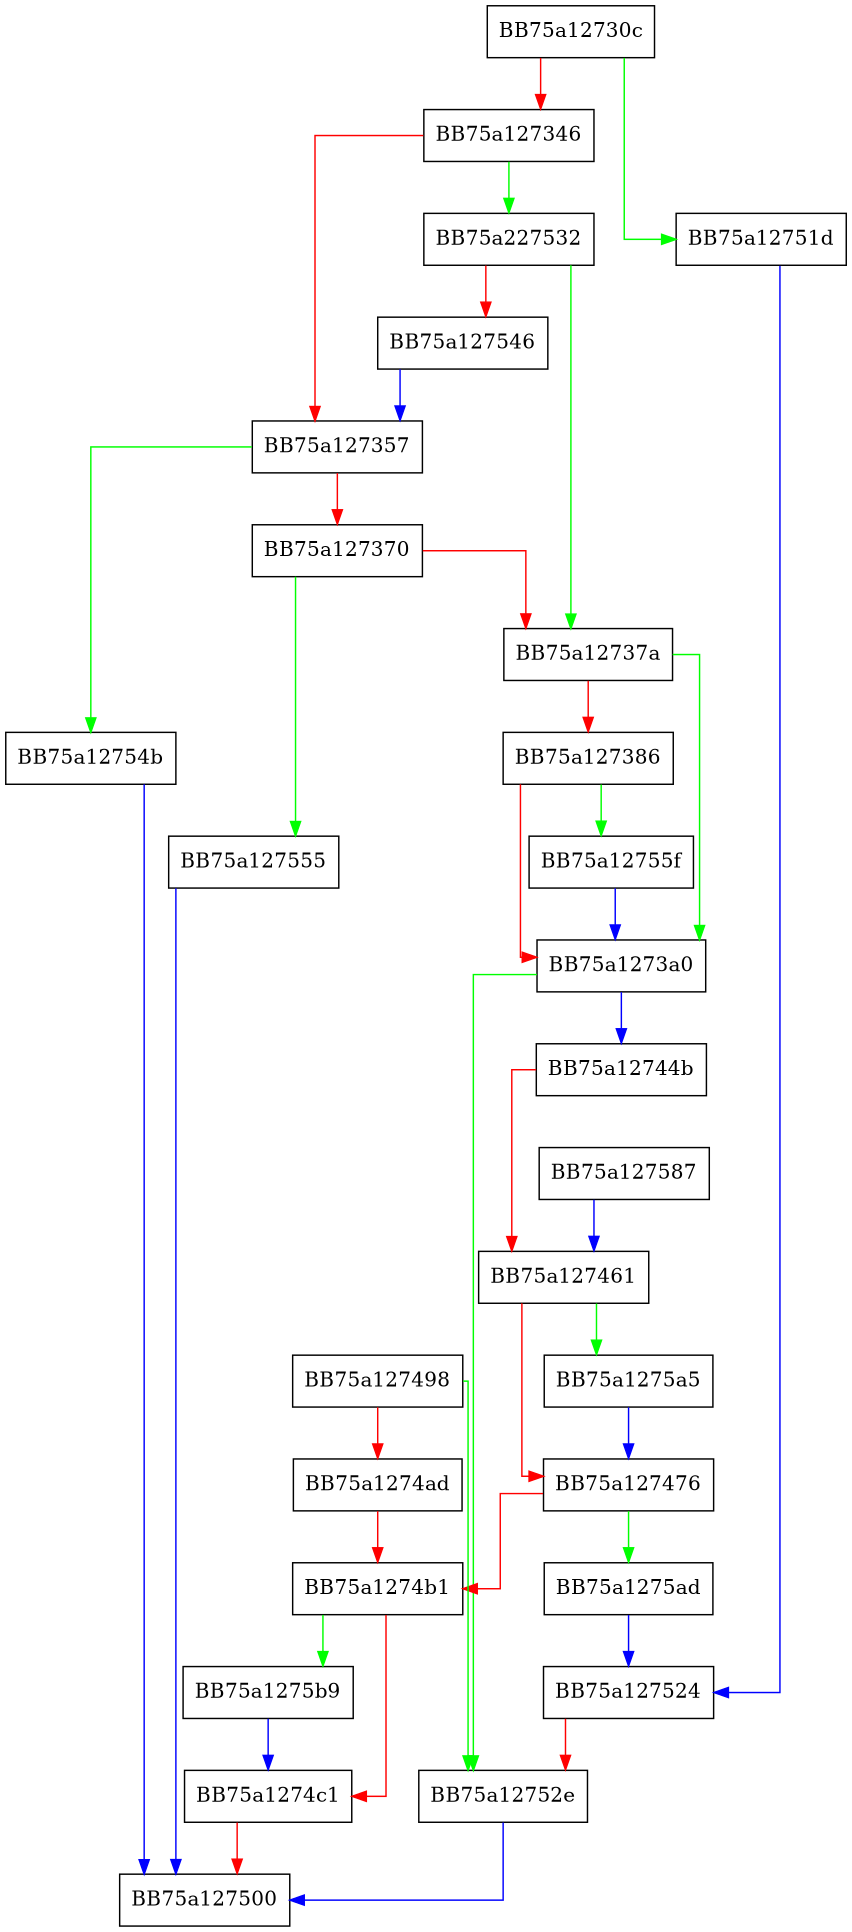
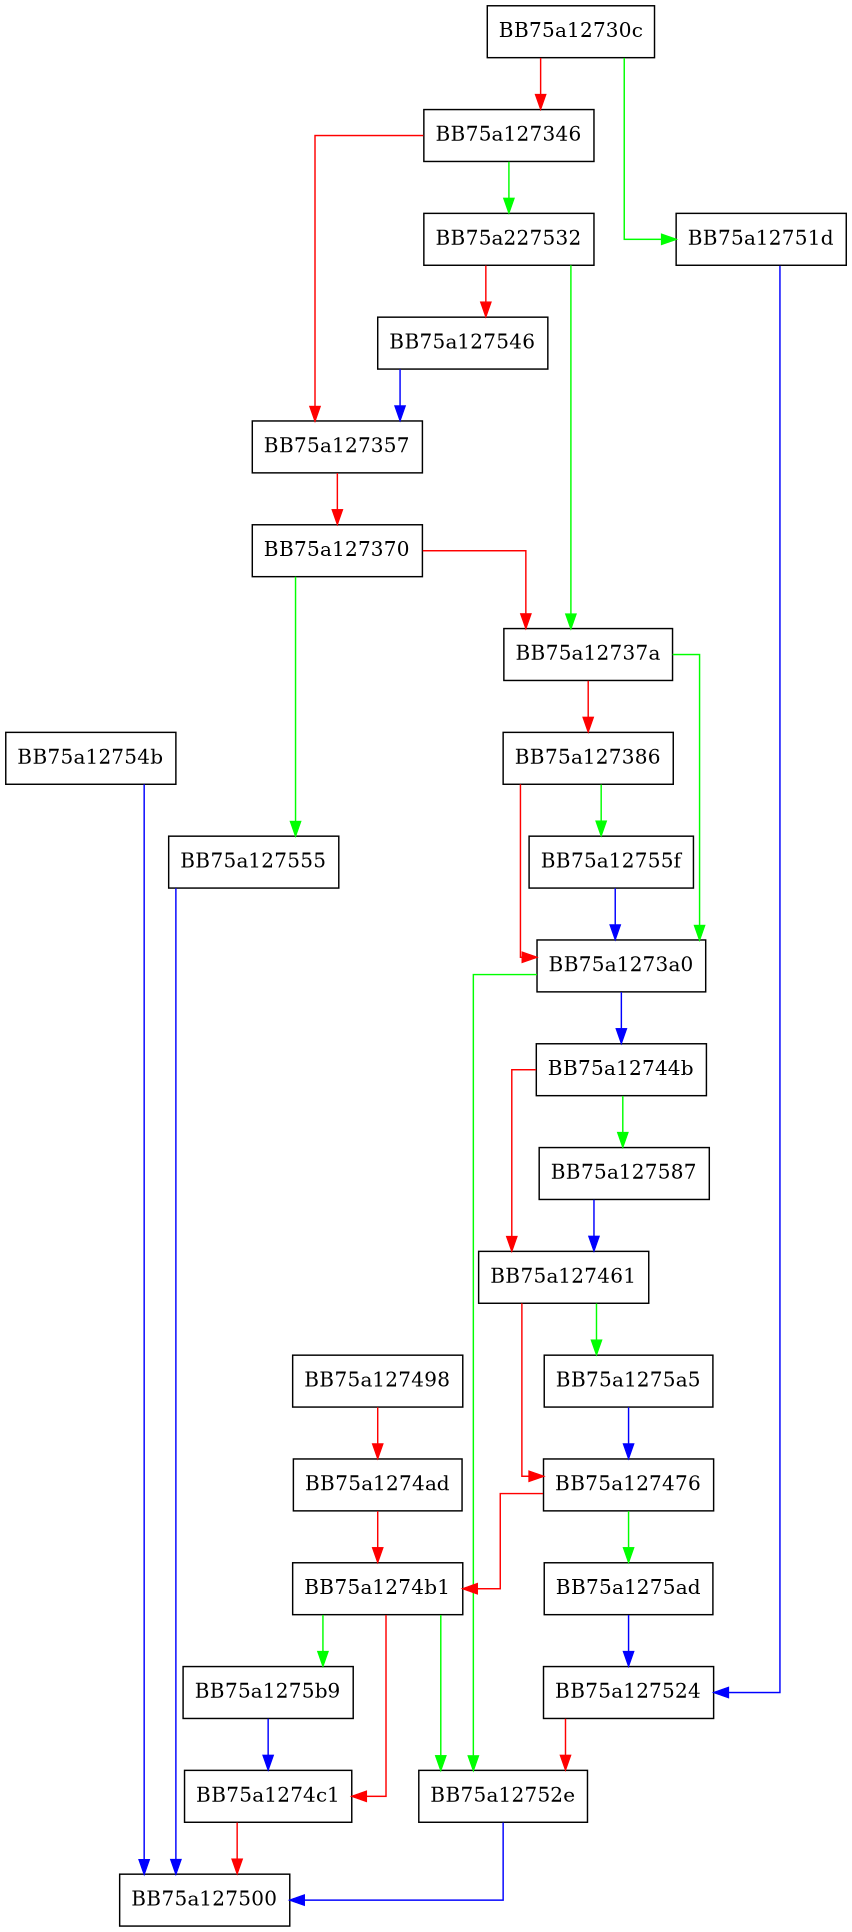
(91, 502) -> none
none -> (623, 1114)
(468, 1566) -> (441, 1685)
